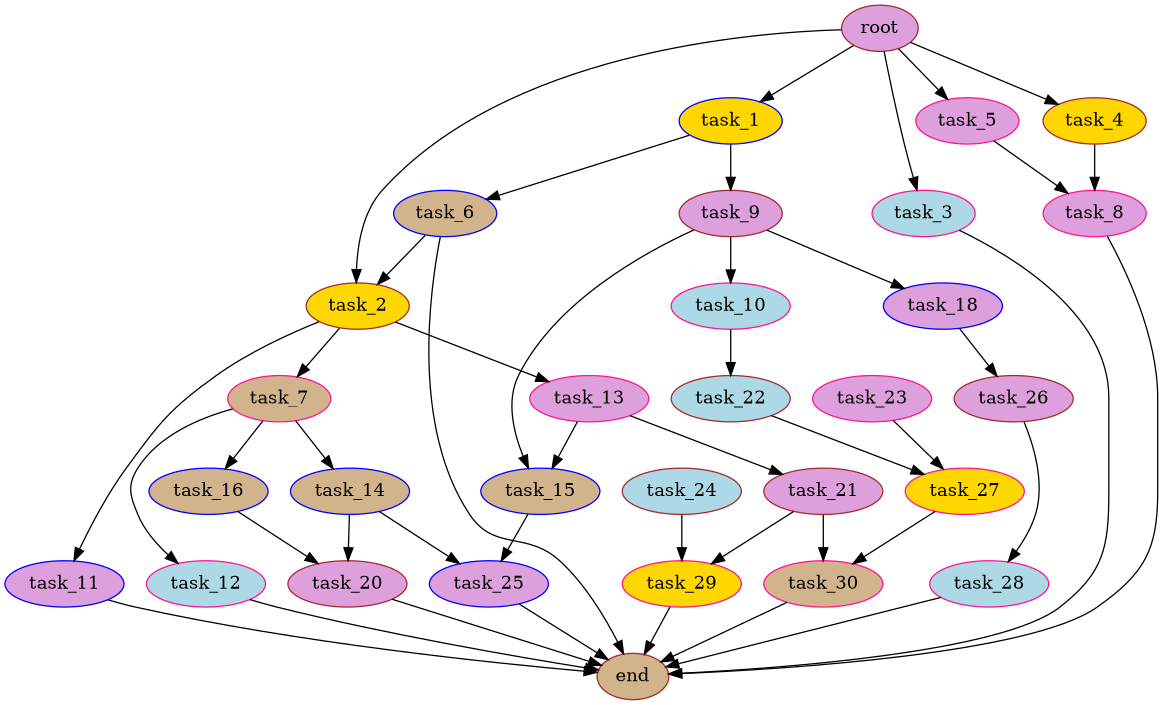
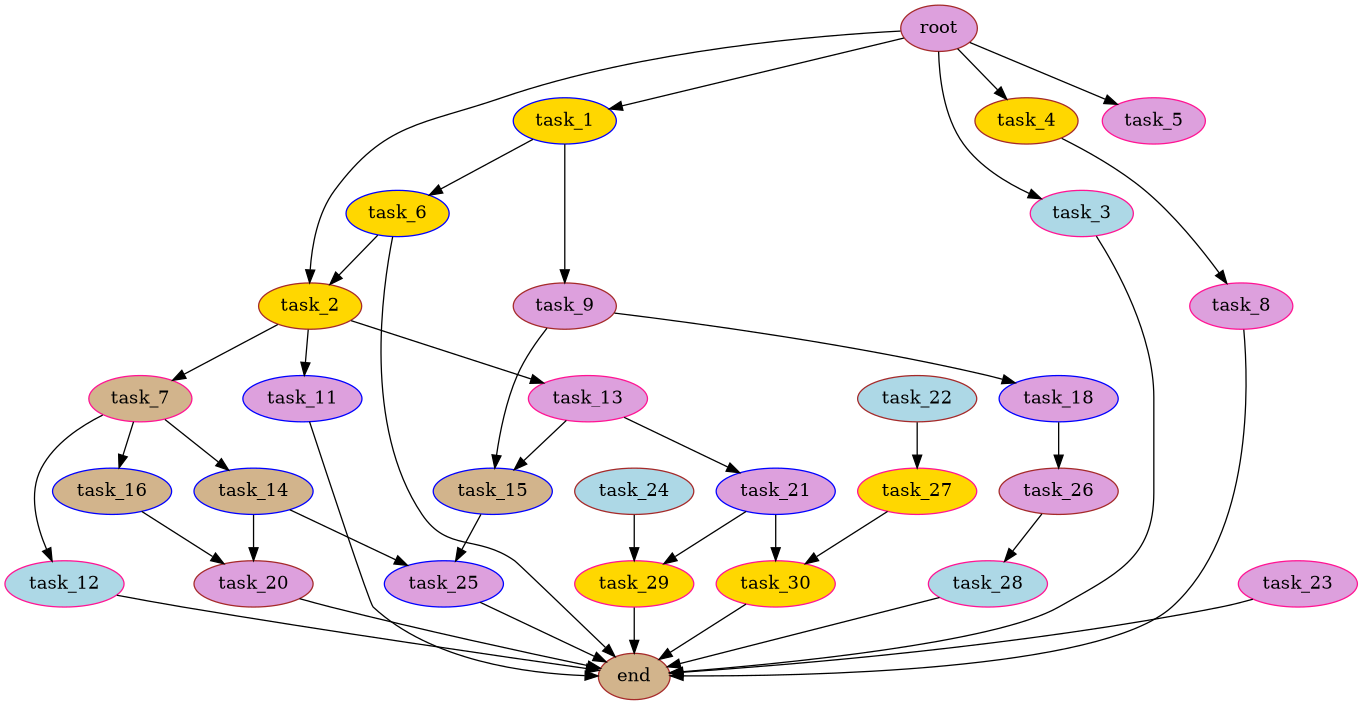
(1025, 163) -> none
(445, 213) -> (398, 213)
(731, 306) -> none
(914, 440) -> (969, 646)
(823, 491) -> (776, 491)
(823, 584) -> (776, 584)
